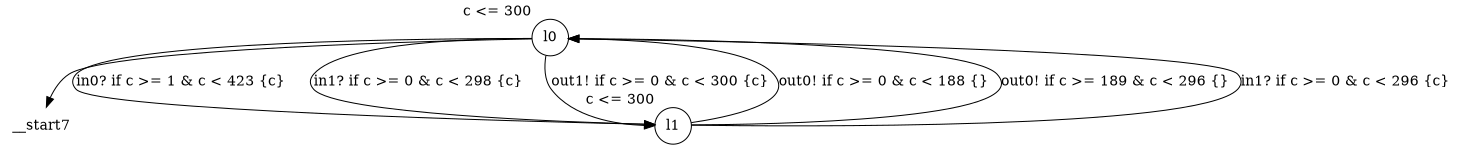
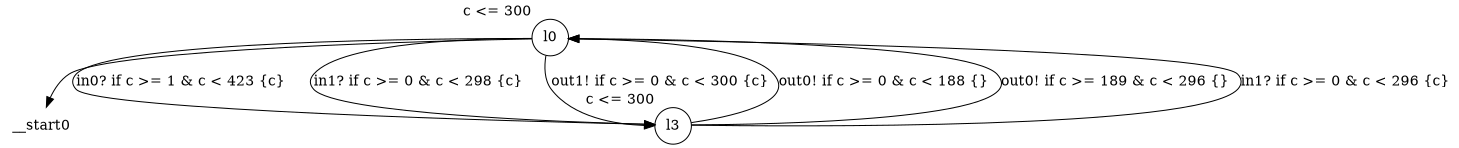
(42, 126) -> (42, 126)
(673, 126) -> (673, 126)
